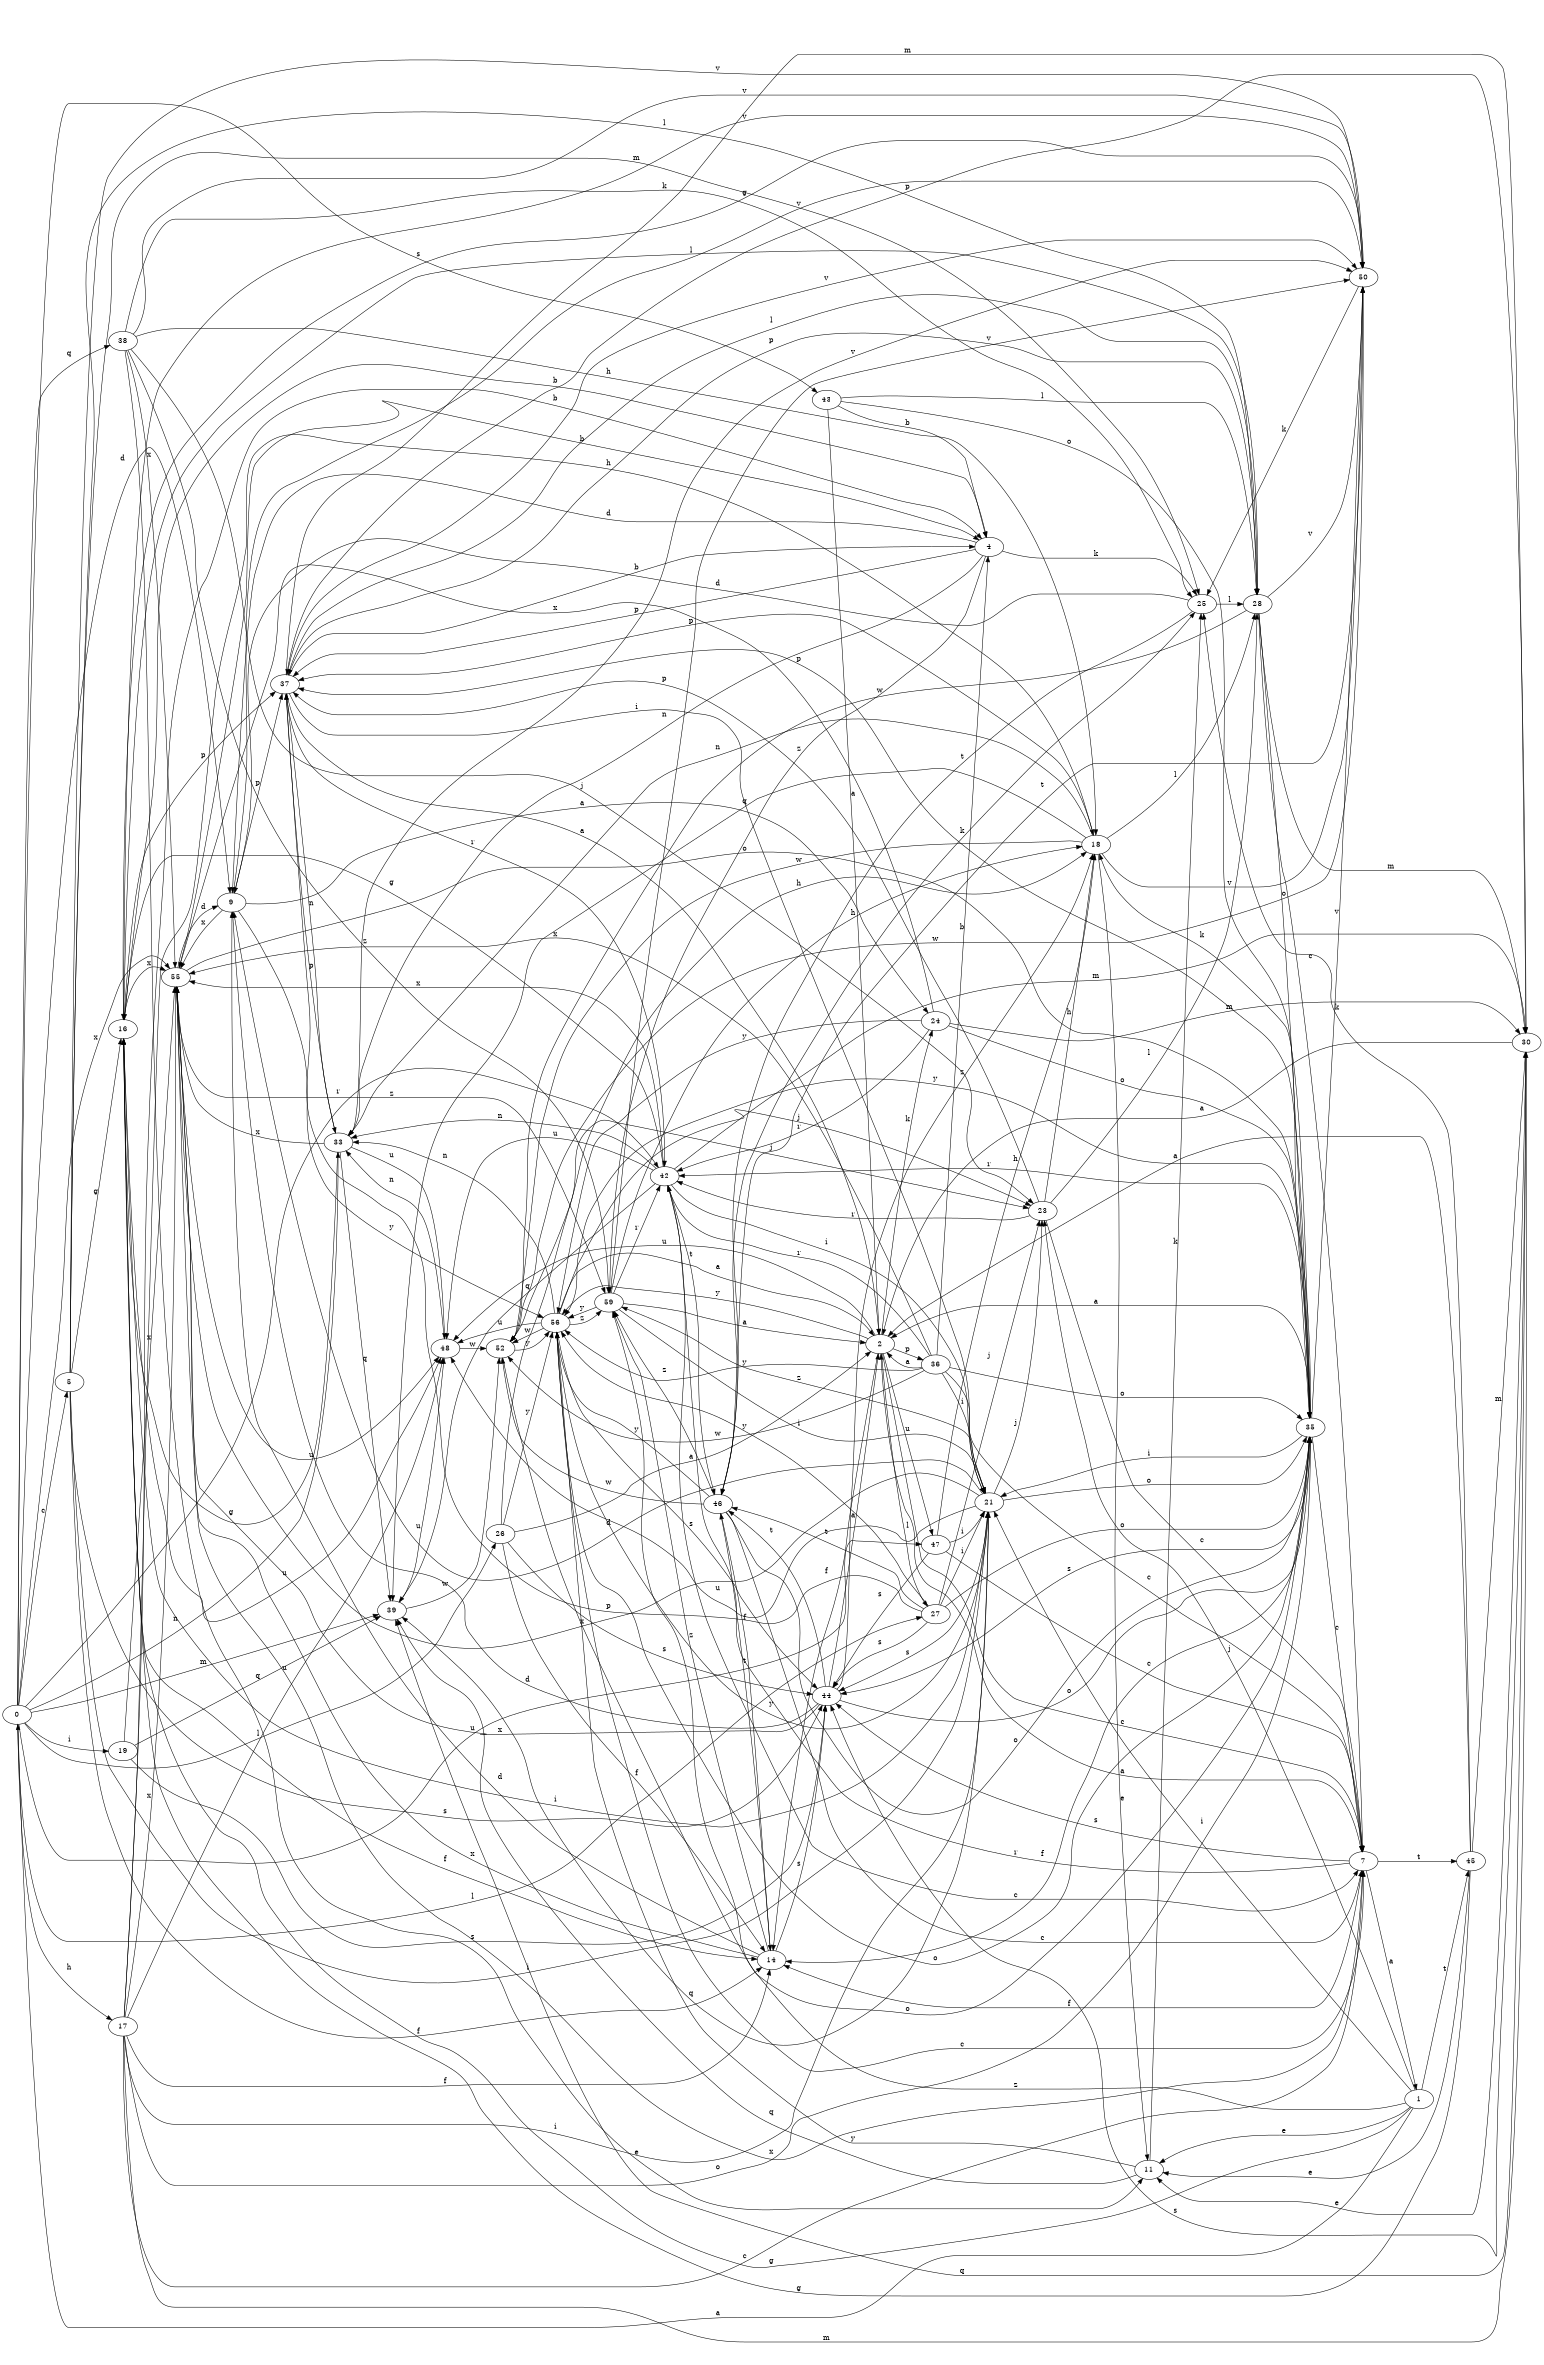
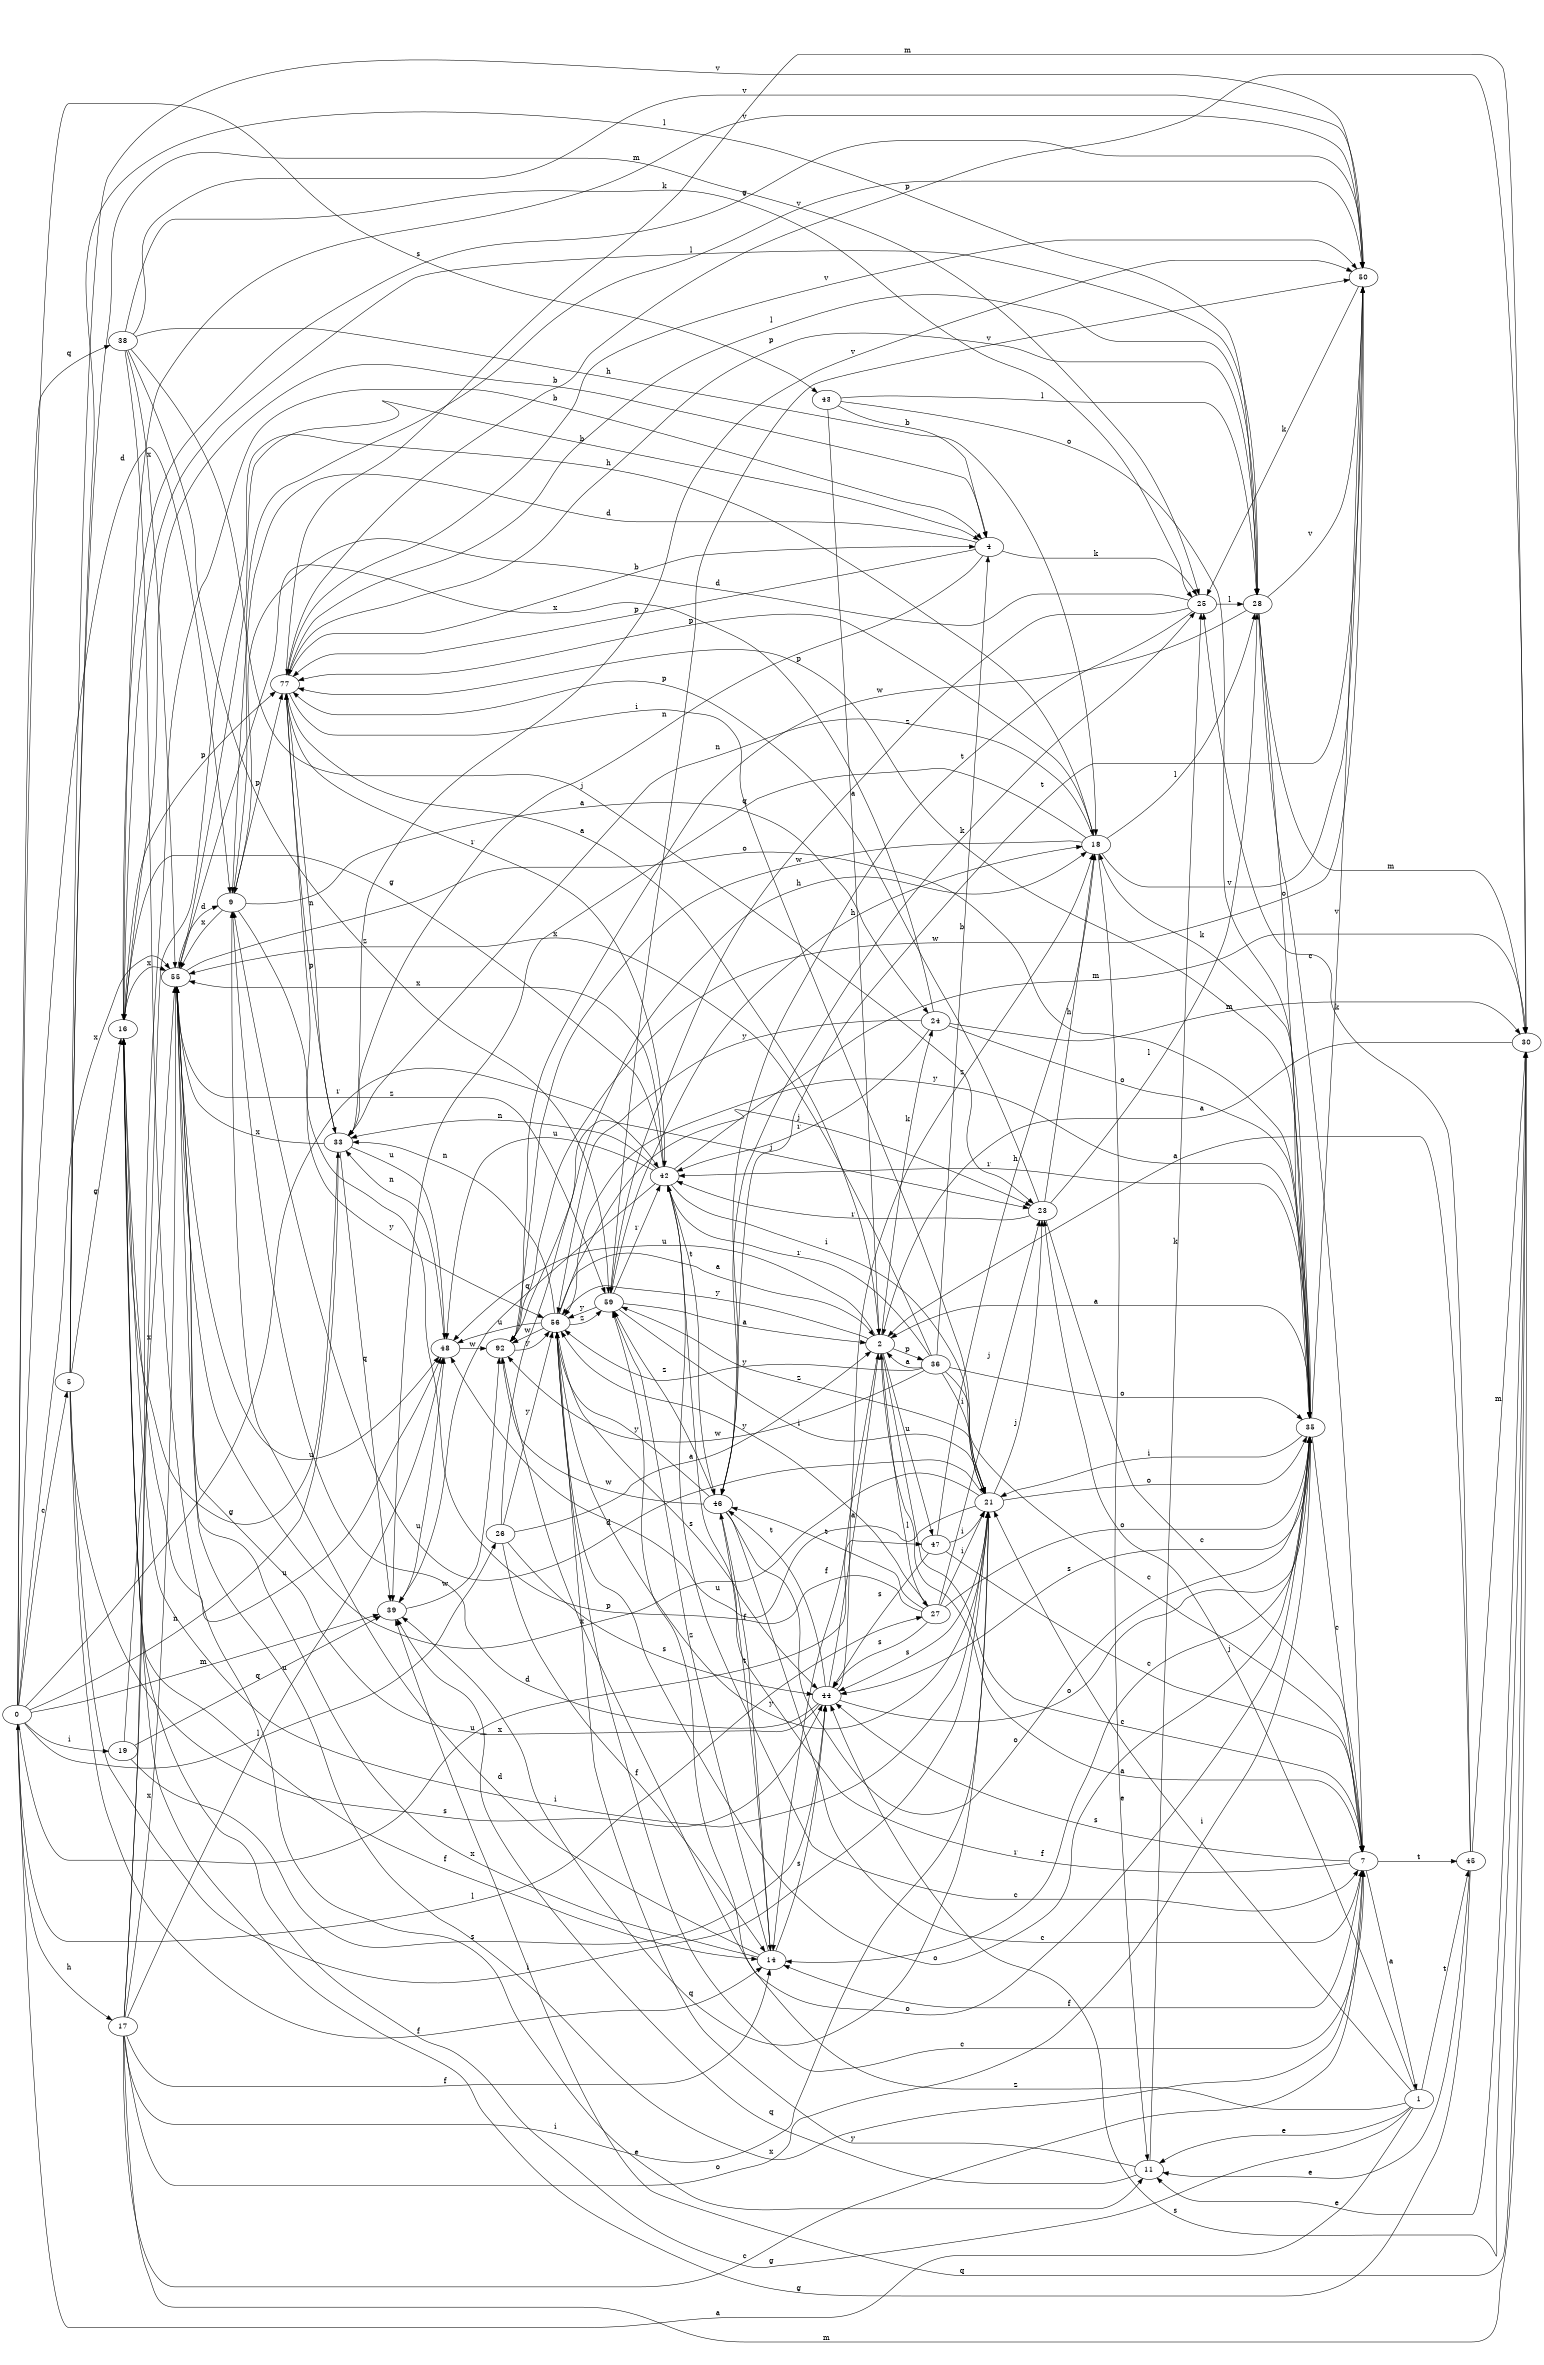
(285, 684) -> (285, 684)
(723, 880) -> (799, 848)
(500, 1348) -> (500, 1348)
